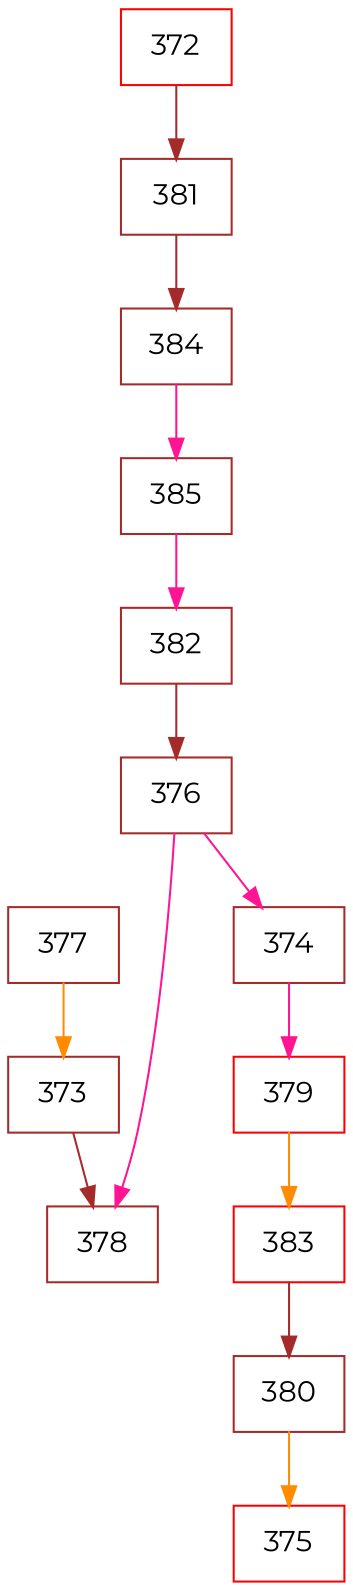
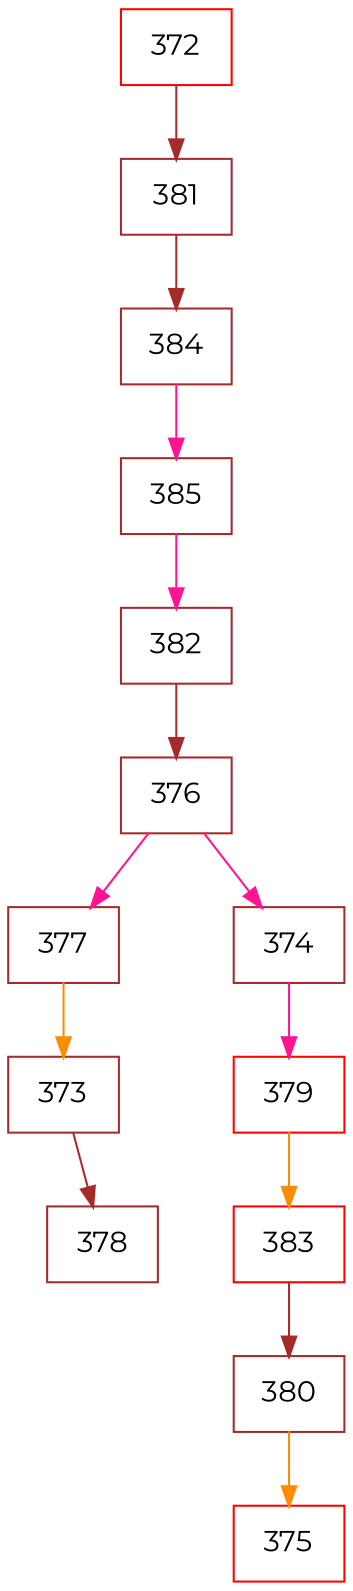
(158, 1012) -> (126, 862)
